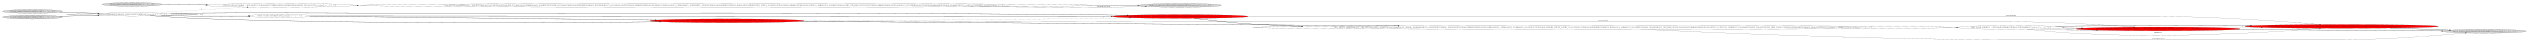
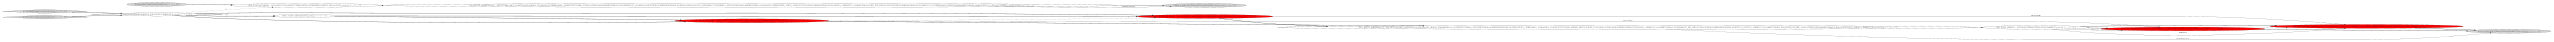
(33, 11) -> (45, 11)
(33, 17) -> (45, 17)
